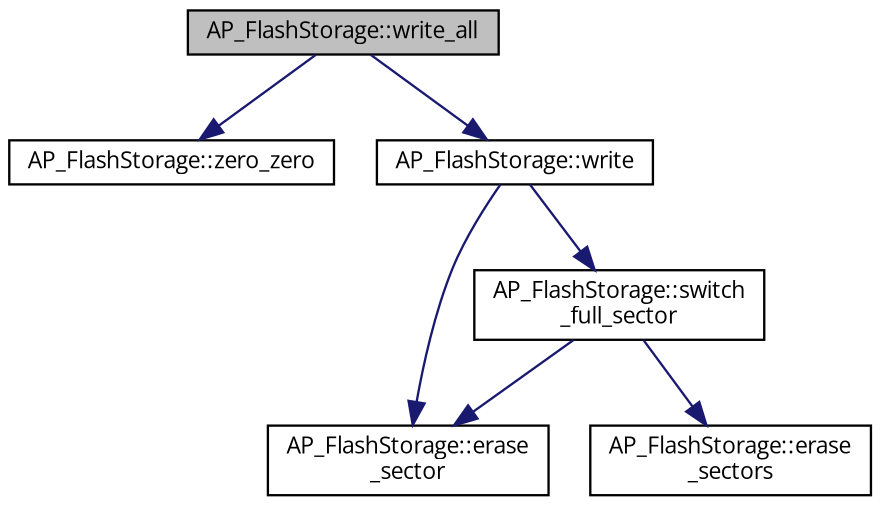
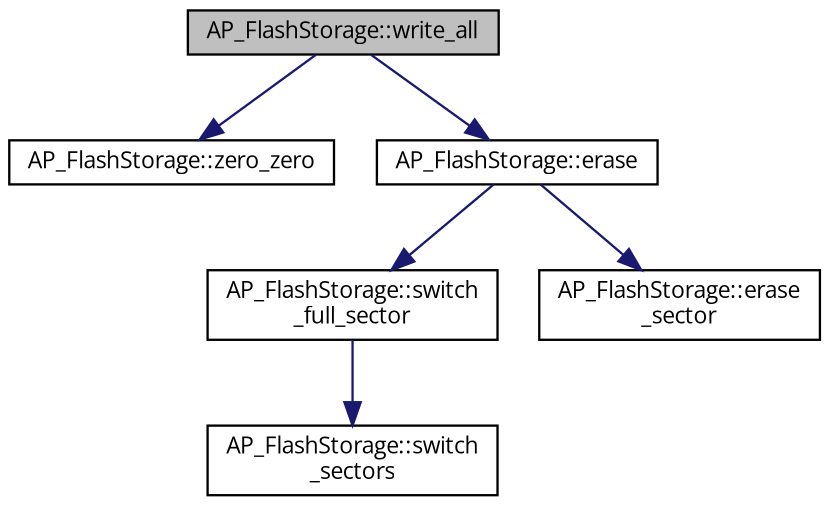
(515, 162) -> (517, 162)
(523, 376) -> none
(731, 460) -> (353, 460)
